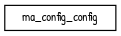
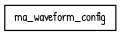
(60, 18) -> (60, 18)
